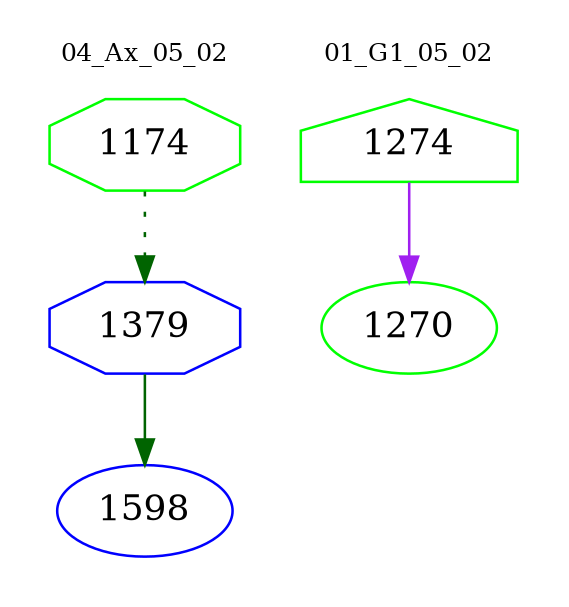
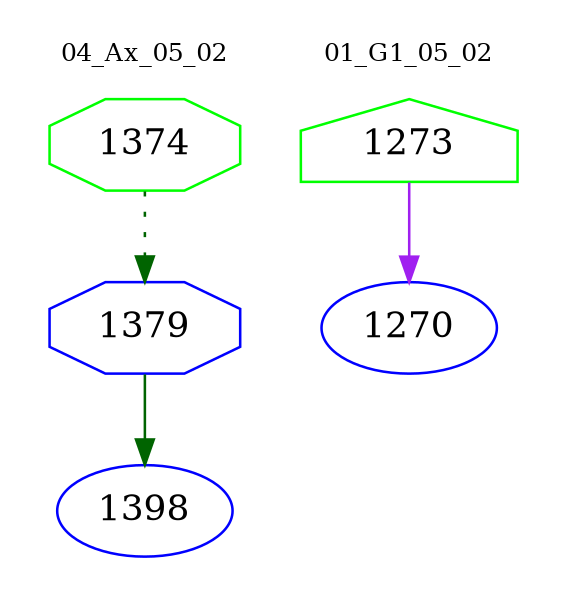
(145, 145) -> (145, 145)
(409, 145) -> (409, 145)
(409, 328) -> (409, 328)
(145, 511) -> (145, 511)
